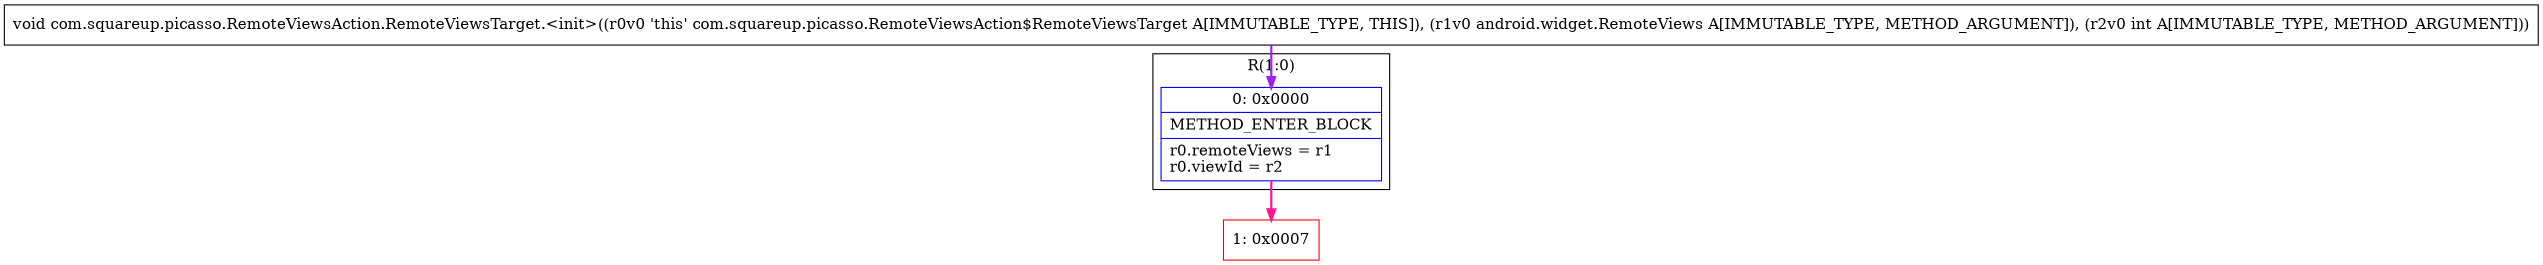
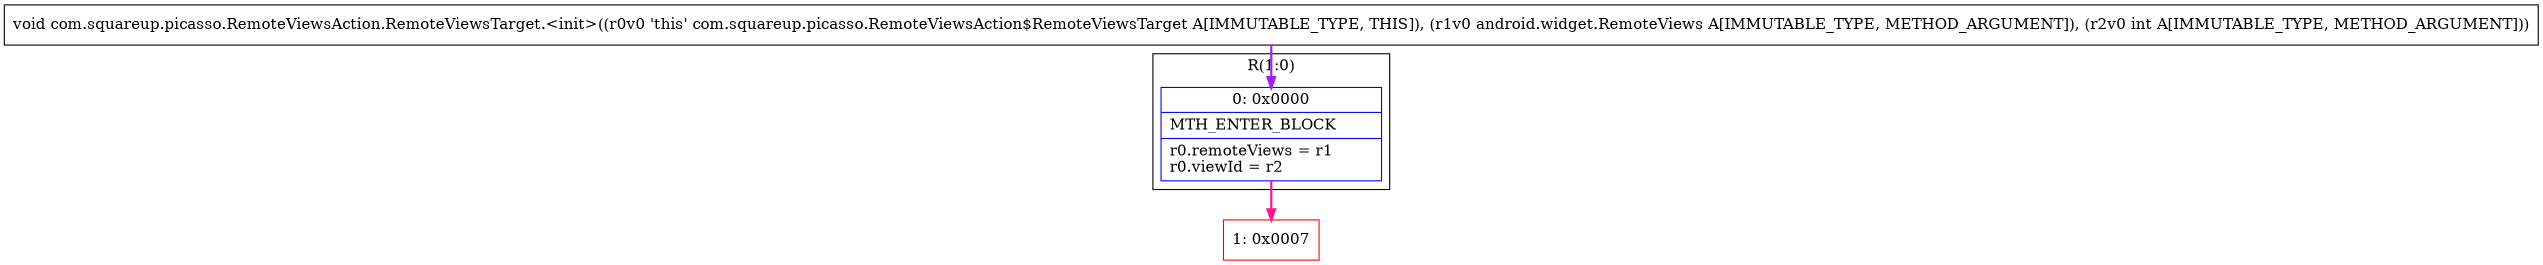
(1271, 125) -> (1253, 125)
